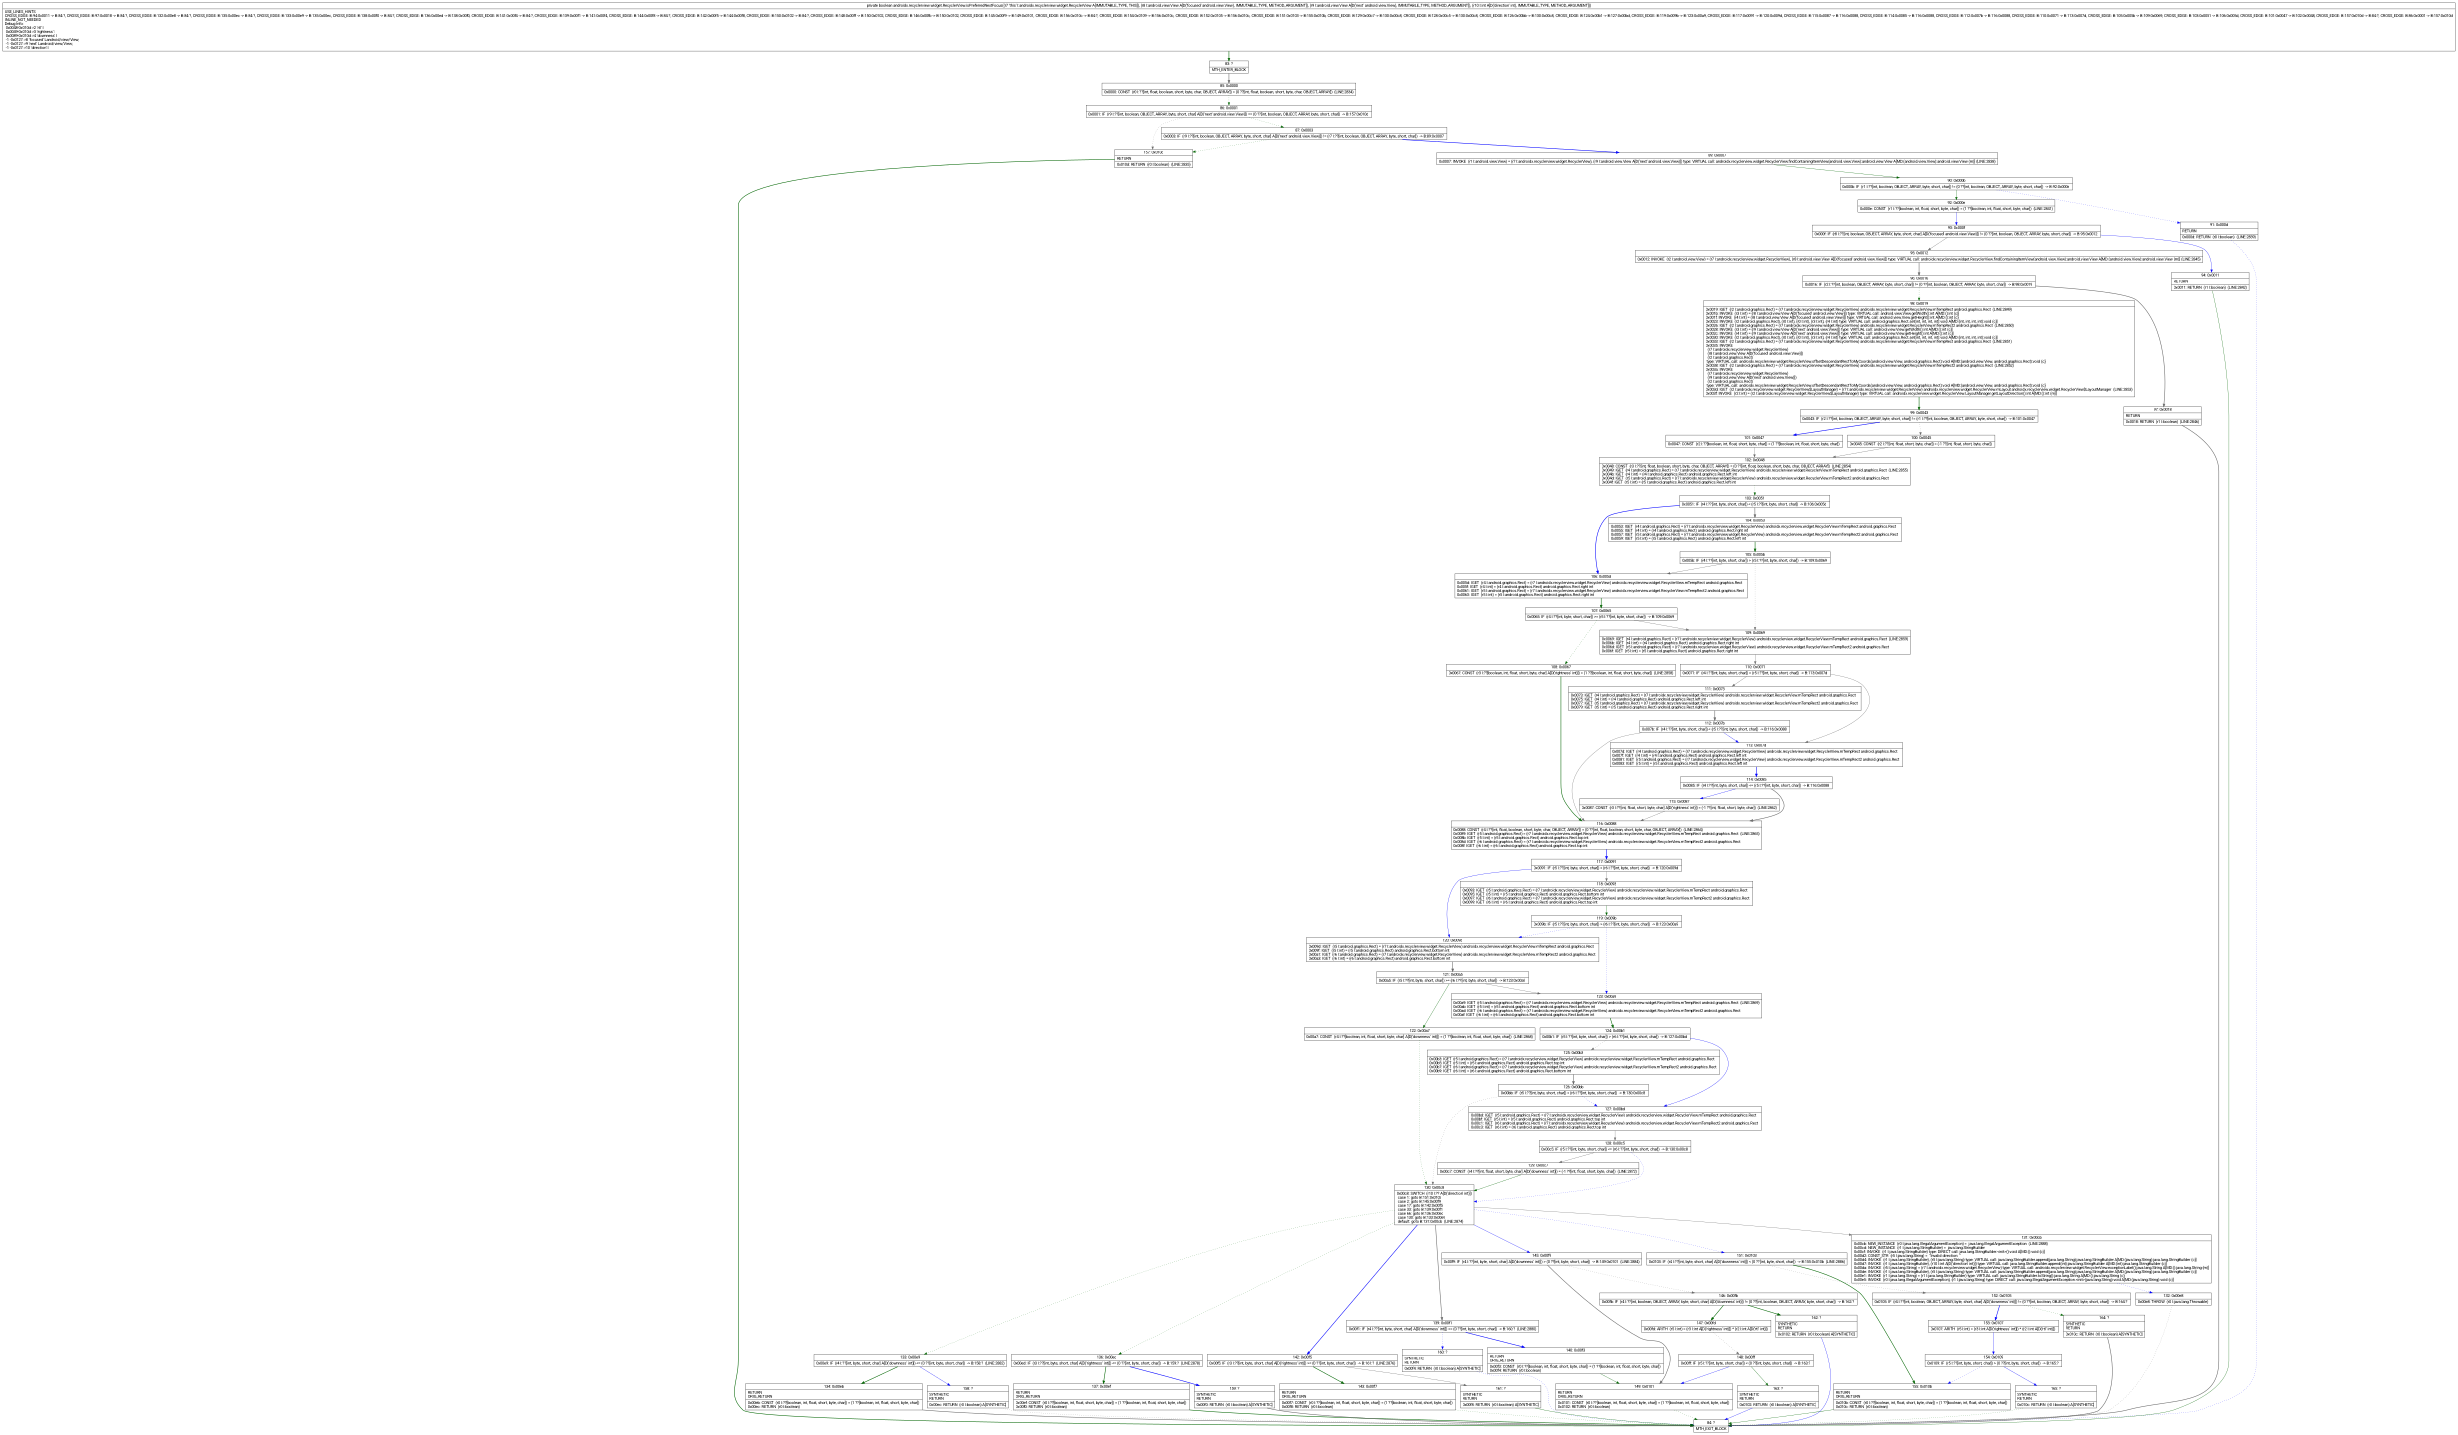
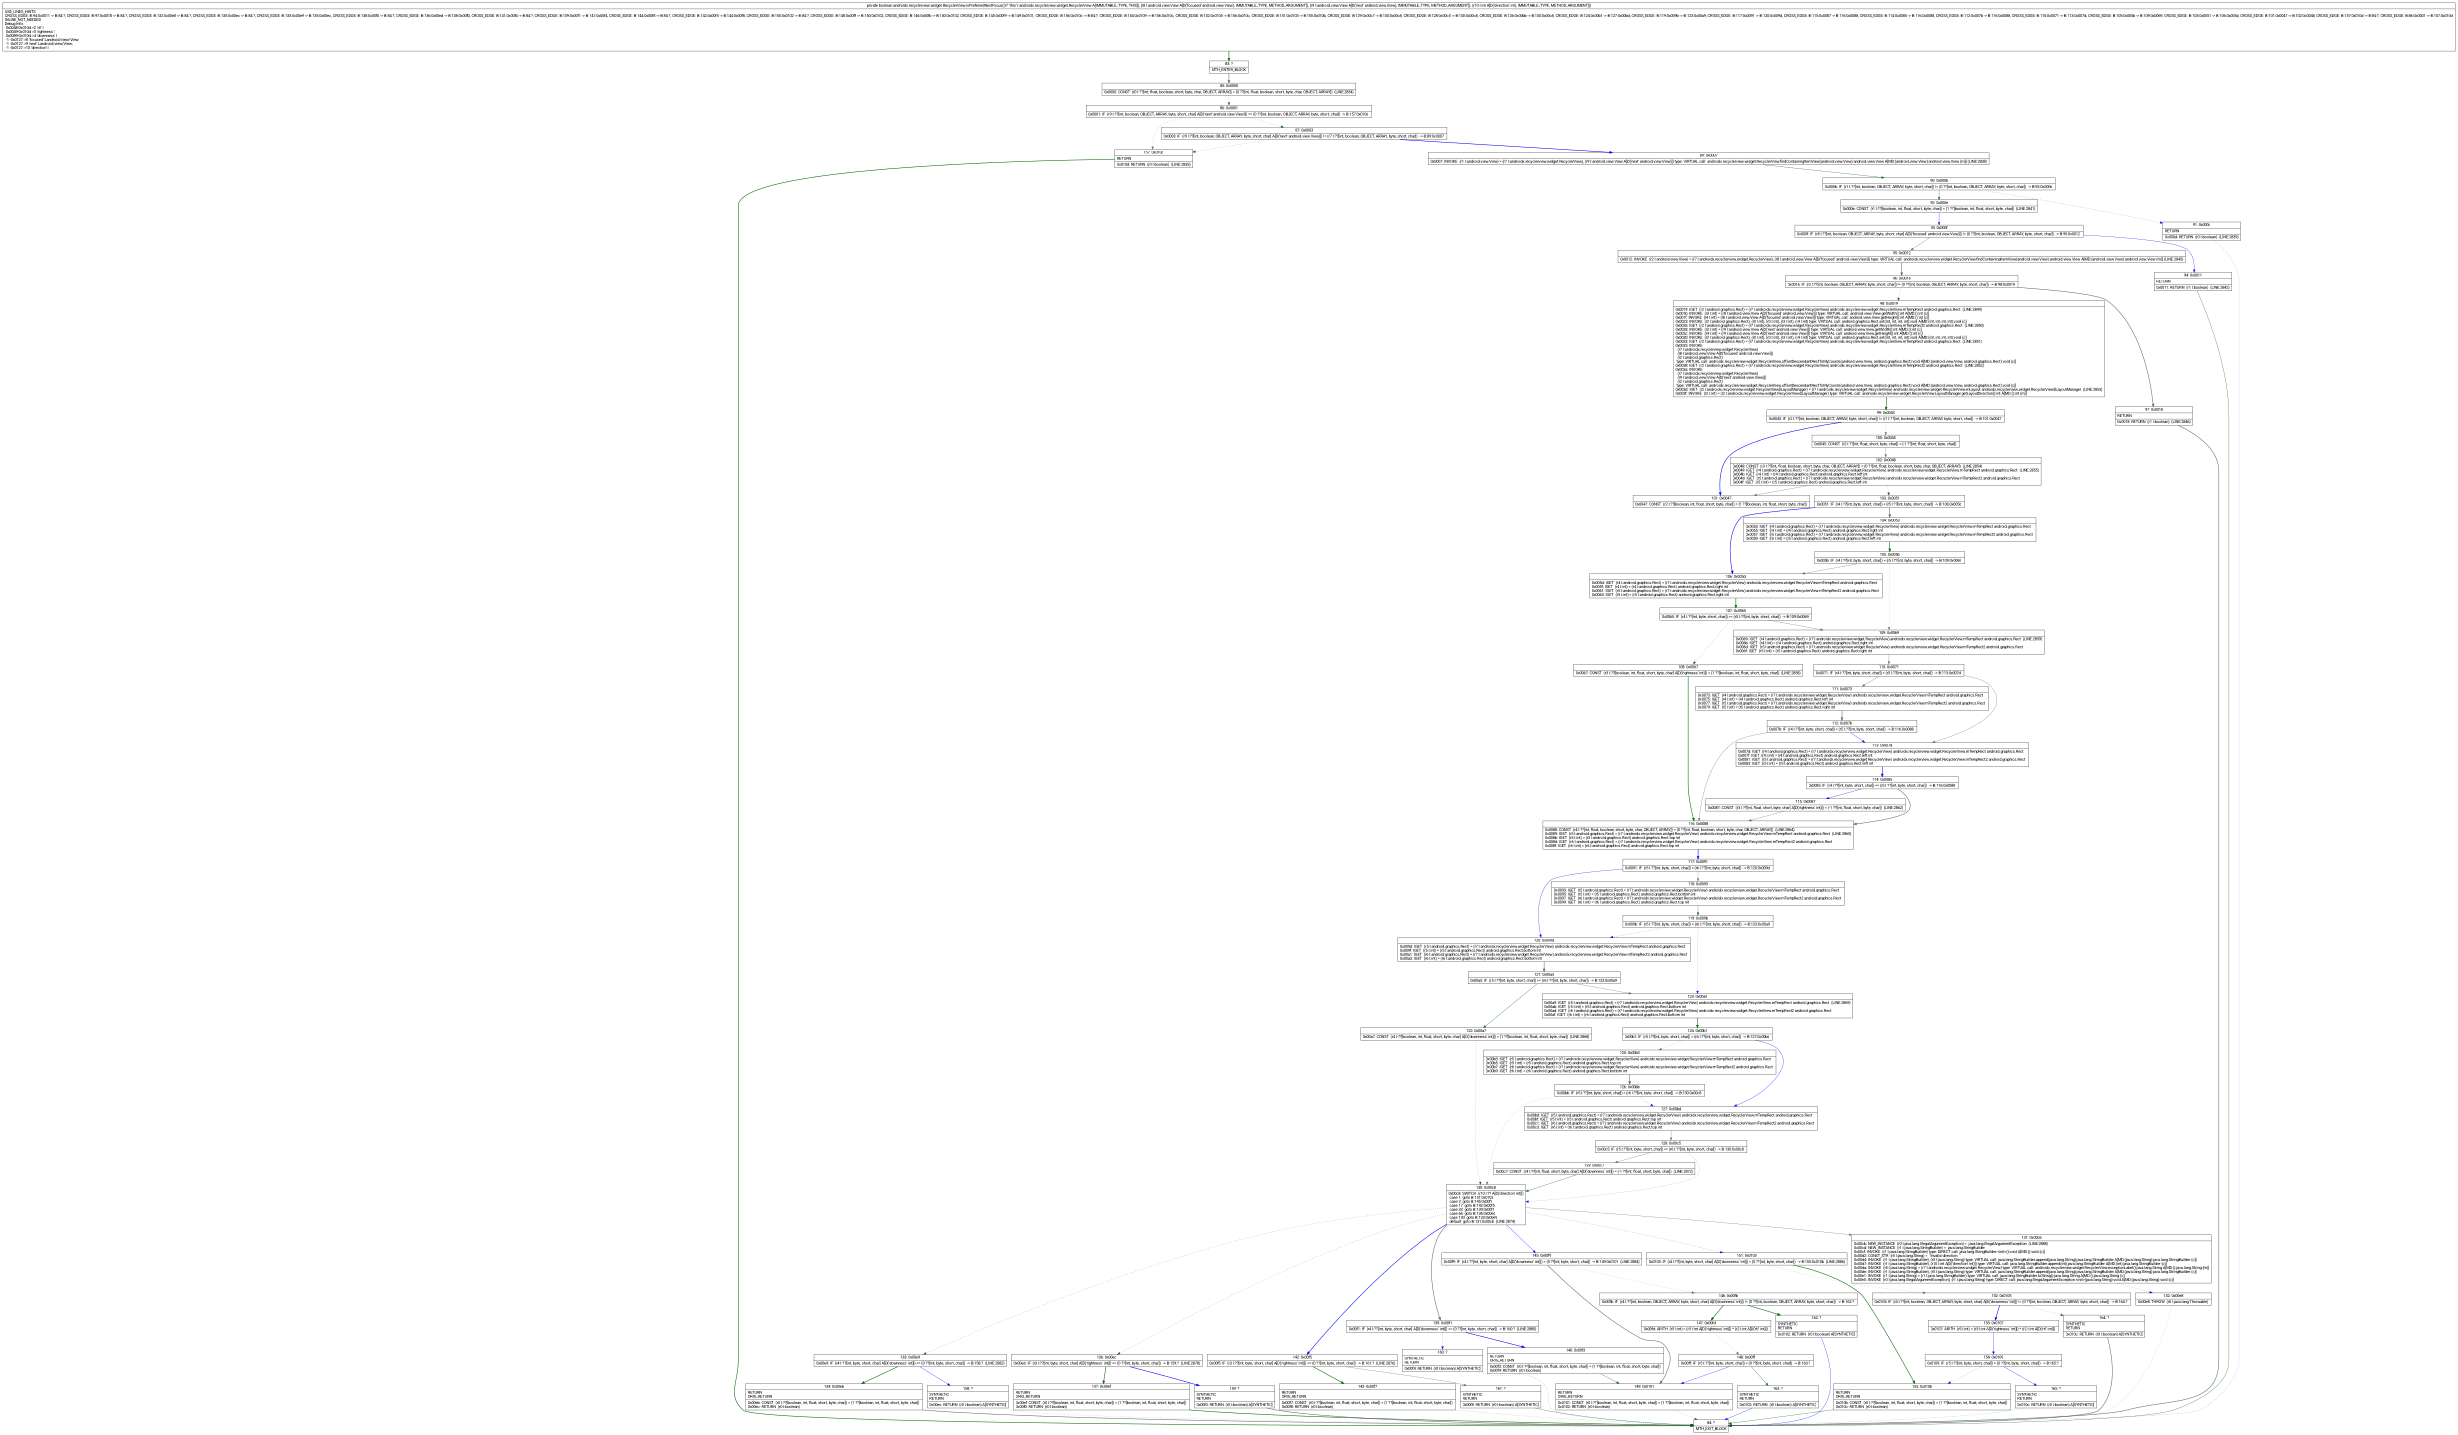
(1754, 451) -> (1783, 490)
